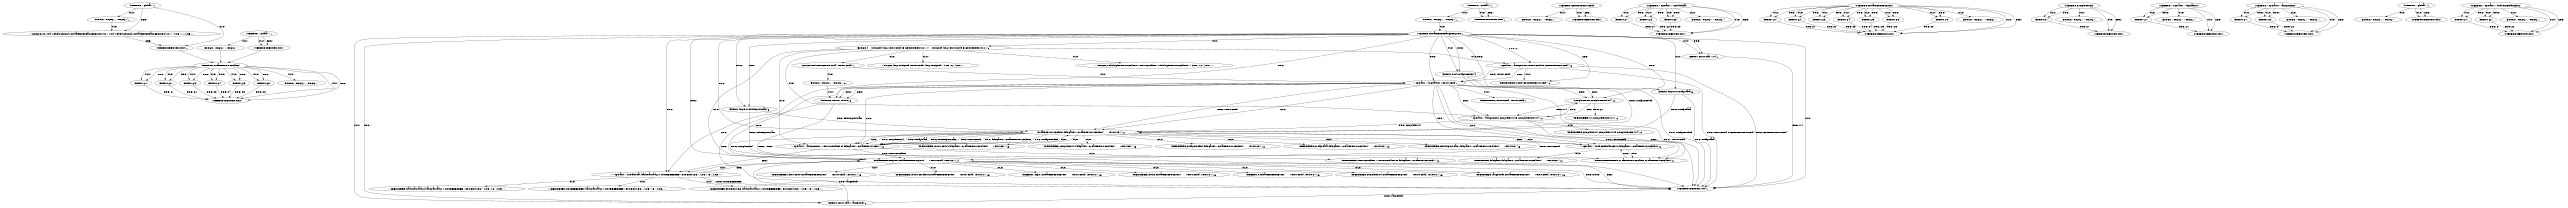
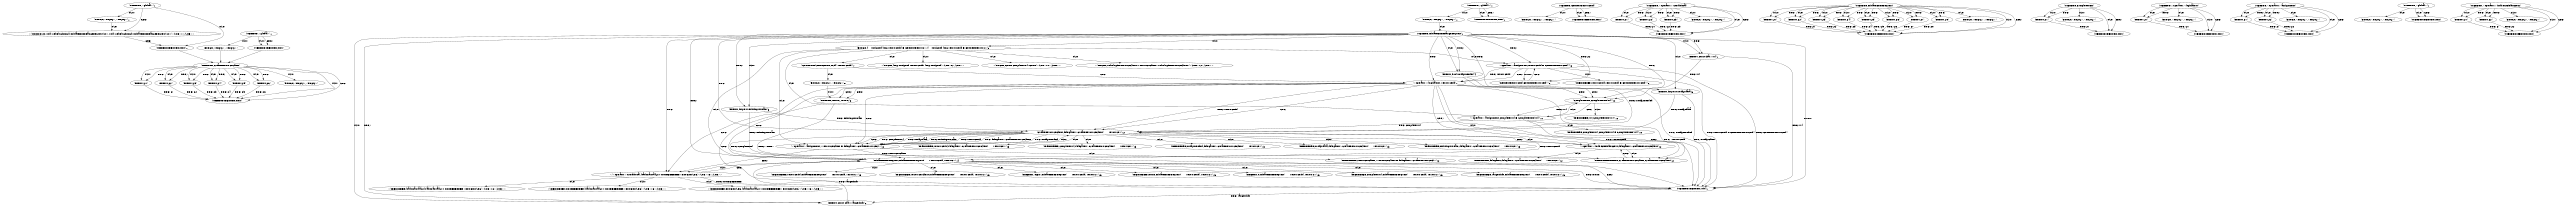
none -> (1917, 20)
(1514, 48) -> (1514, 48)
(1586, 57) -> (1586, 57)
none -> (1027, 65)
(1104, 74) -> (1104, 74)
(1528, 74) -> (1528, 74)
(1131, 76) -> none
none -> (1532, 76)
none -> (1612, 83)
none -> (1665, 87)
(1503, 101) -> none
(1464, 105) -> none
(1573, 109) -> (1573, 109)
(1598, 109) -> (1598, 109)
(1808, 118) -> (1808, 118)
(1473, 125) -> (1473, 125)
(1705, 139) -> (1705, 139)
(1271, 197) -> (1272, 194)
